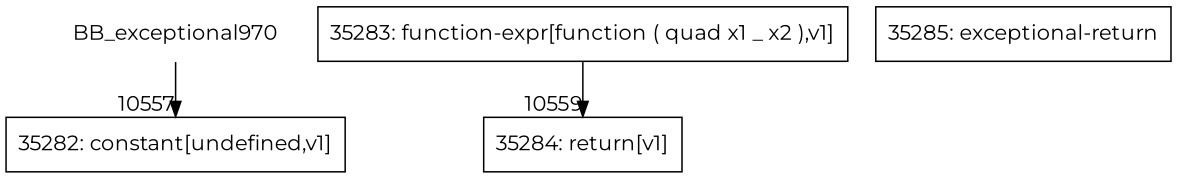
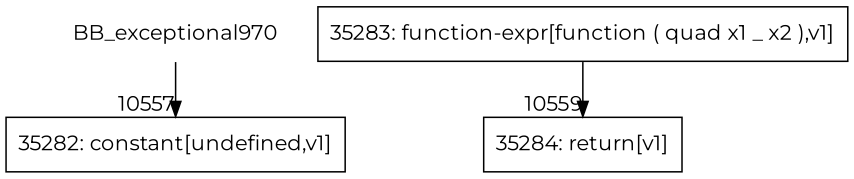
(1023, 34) -> none
